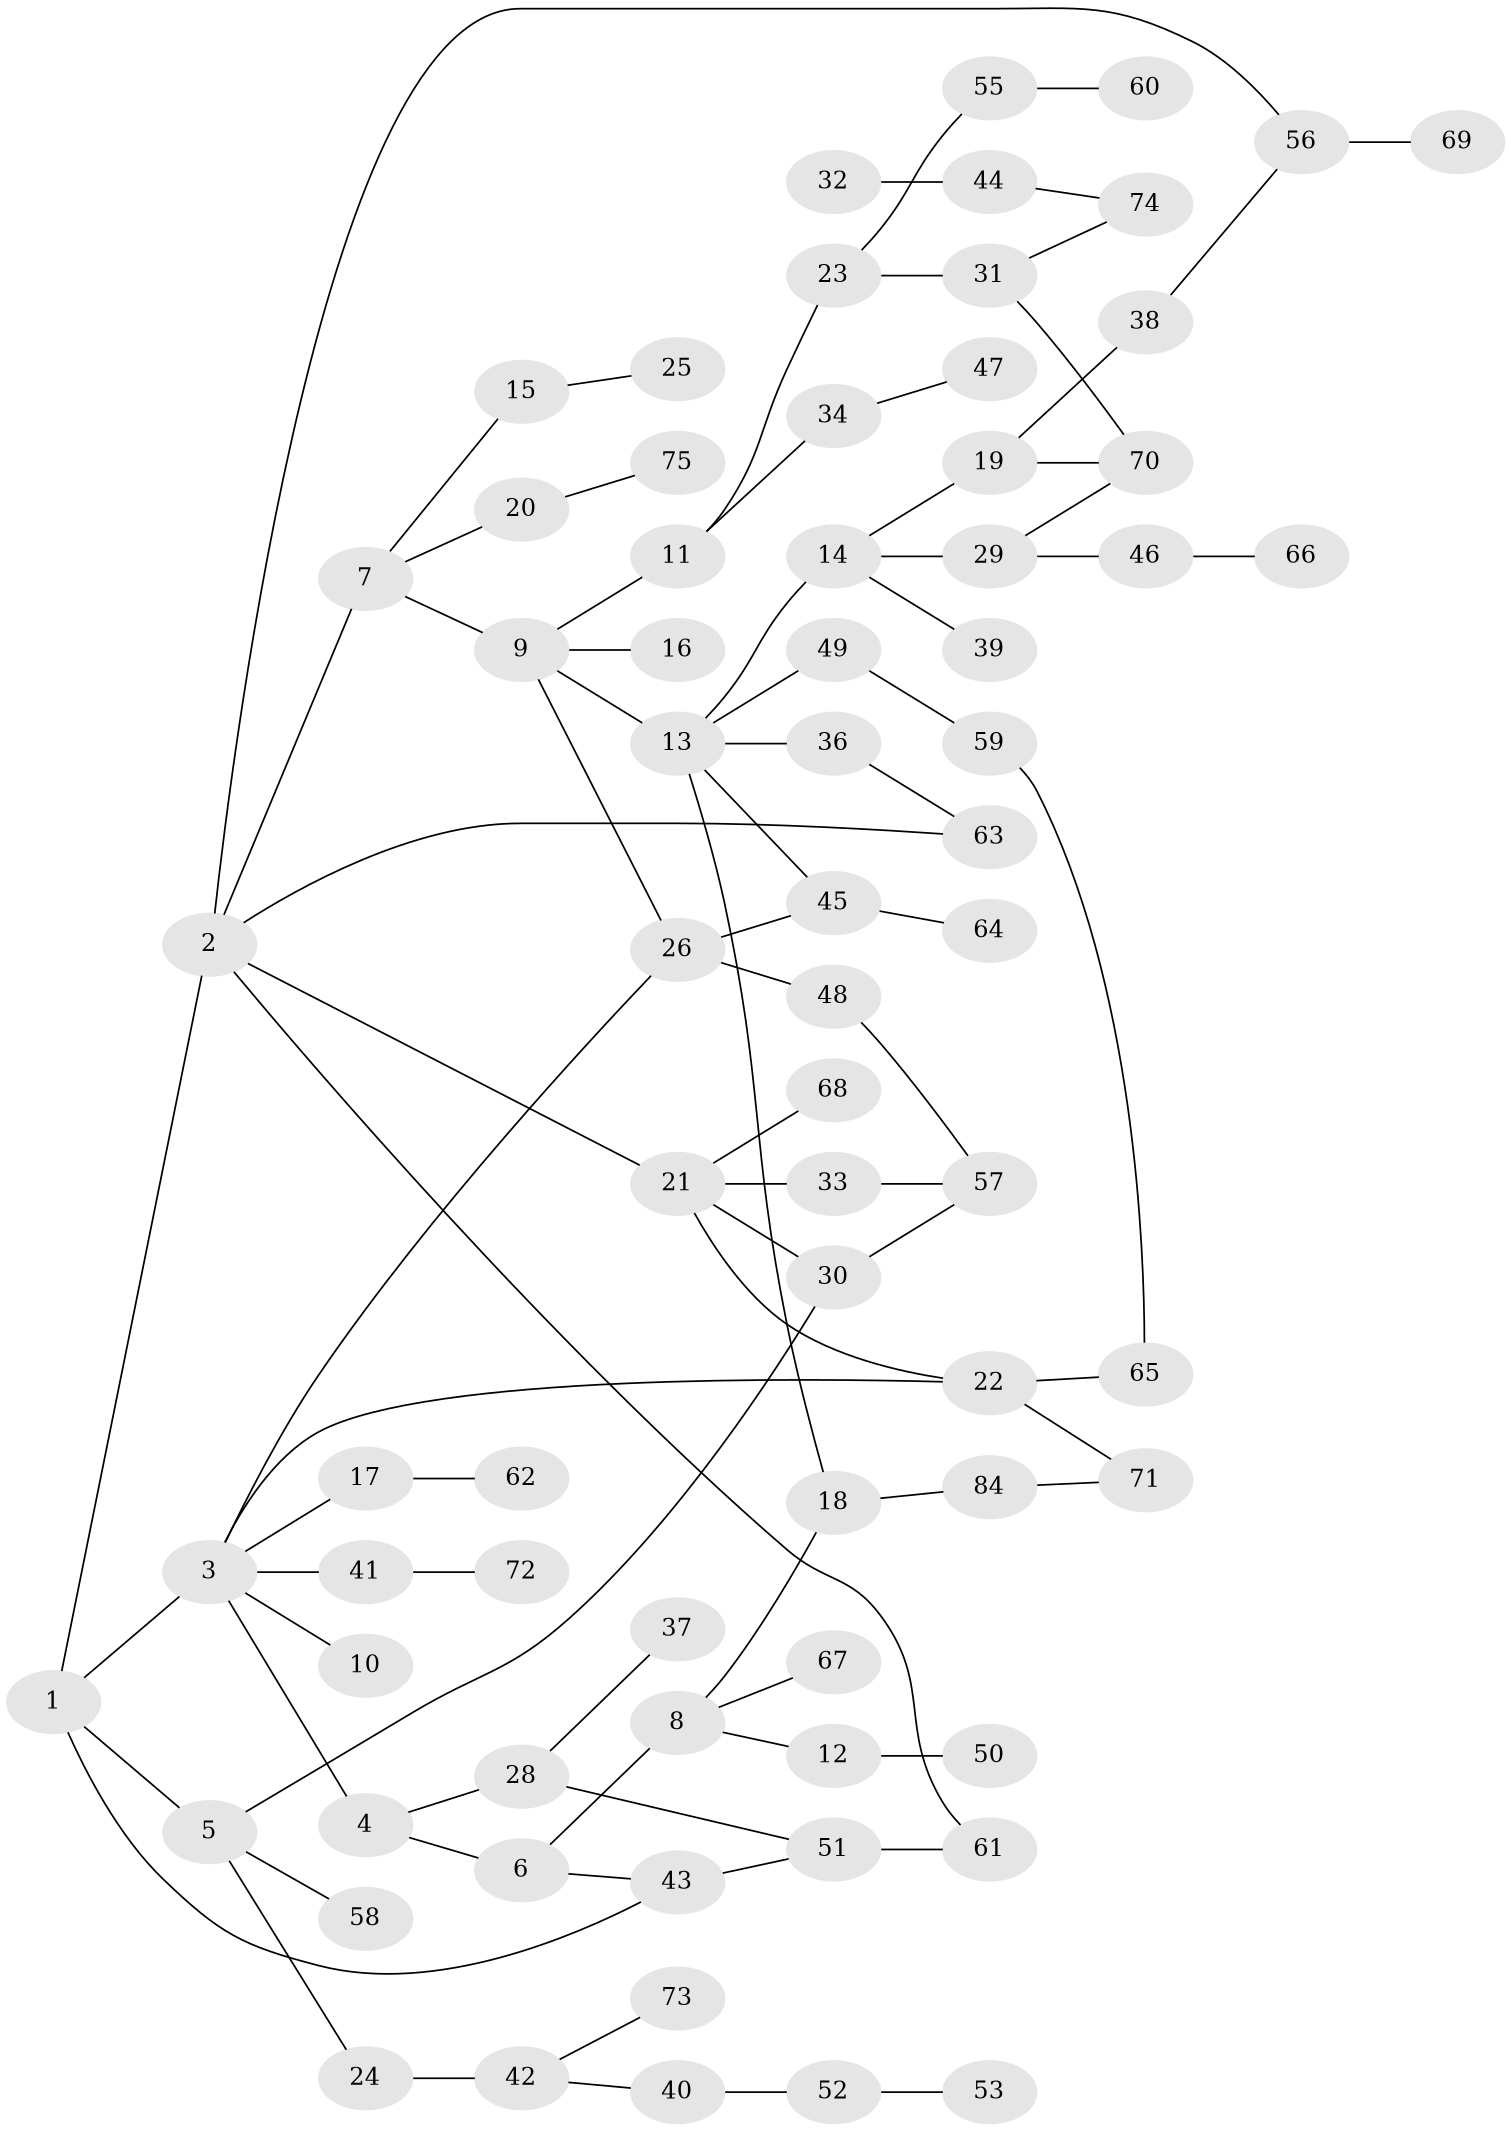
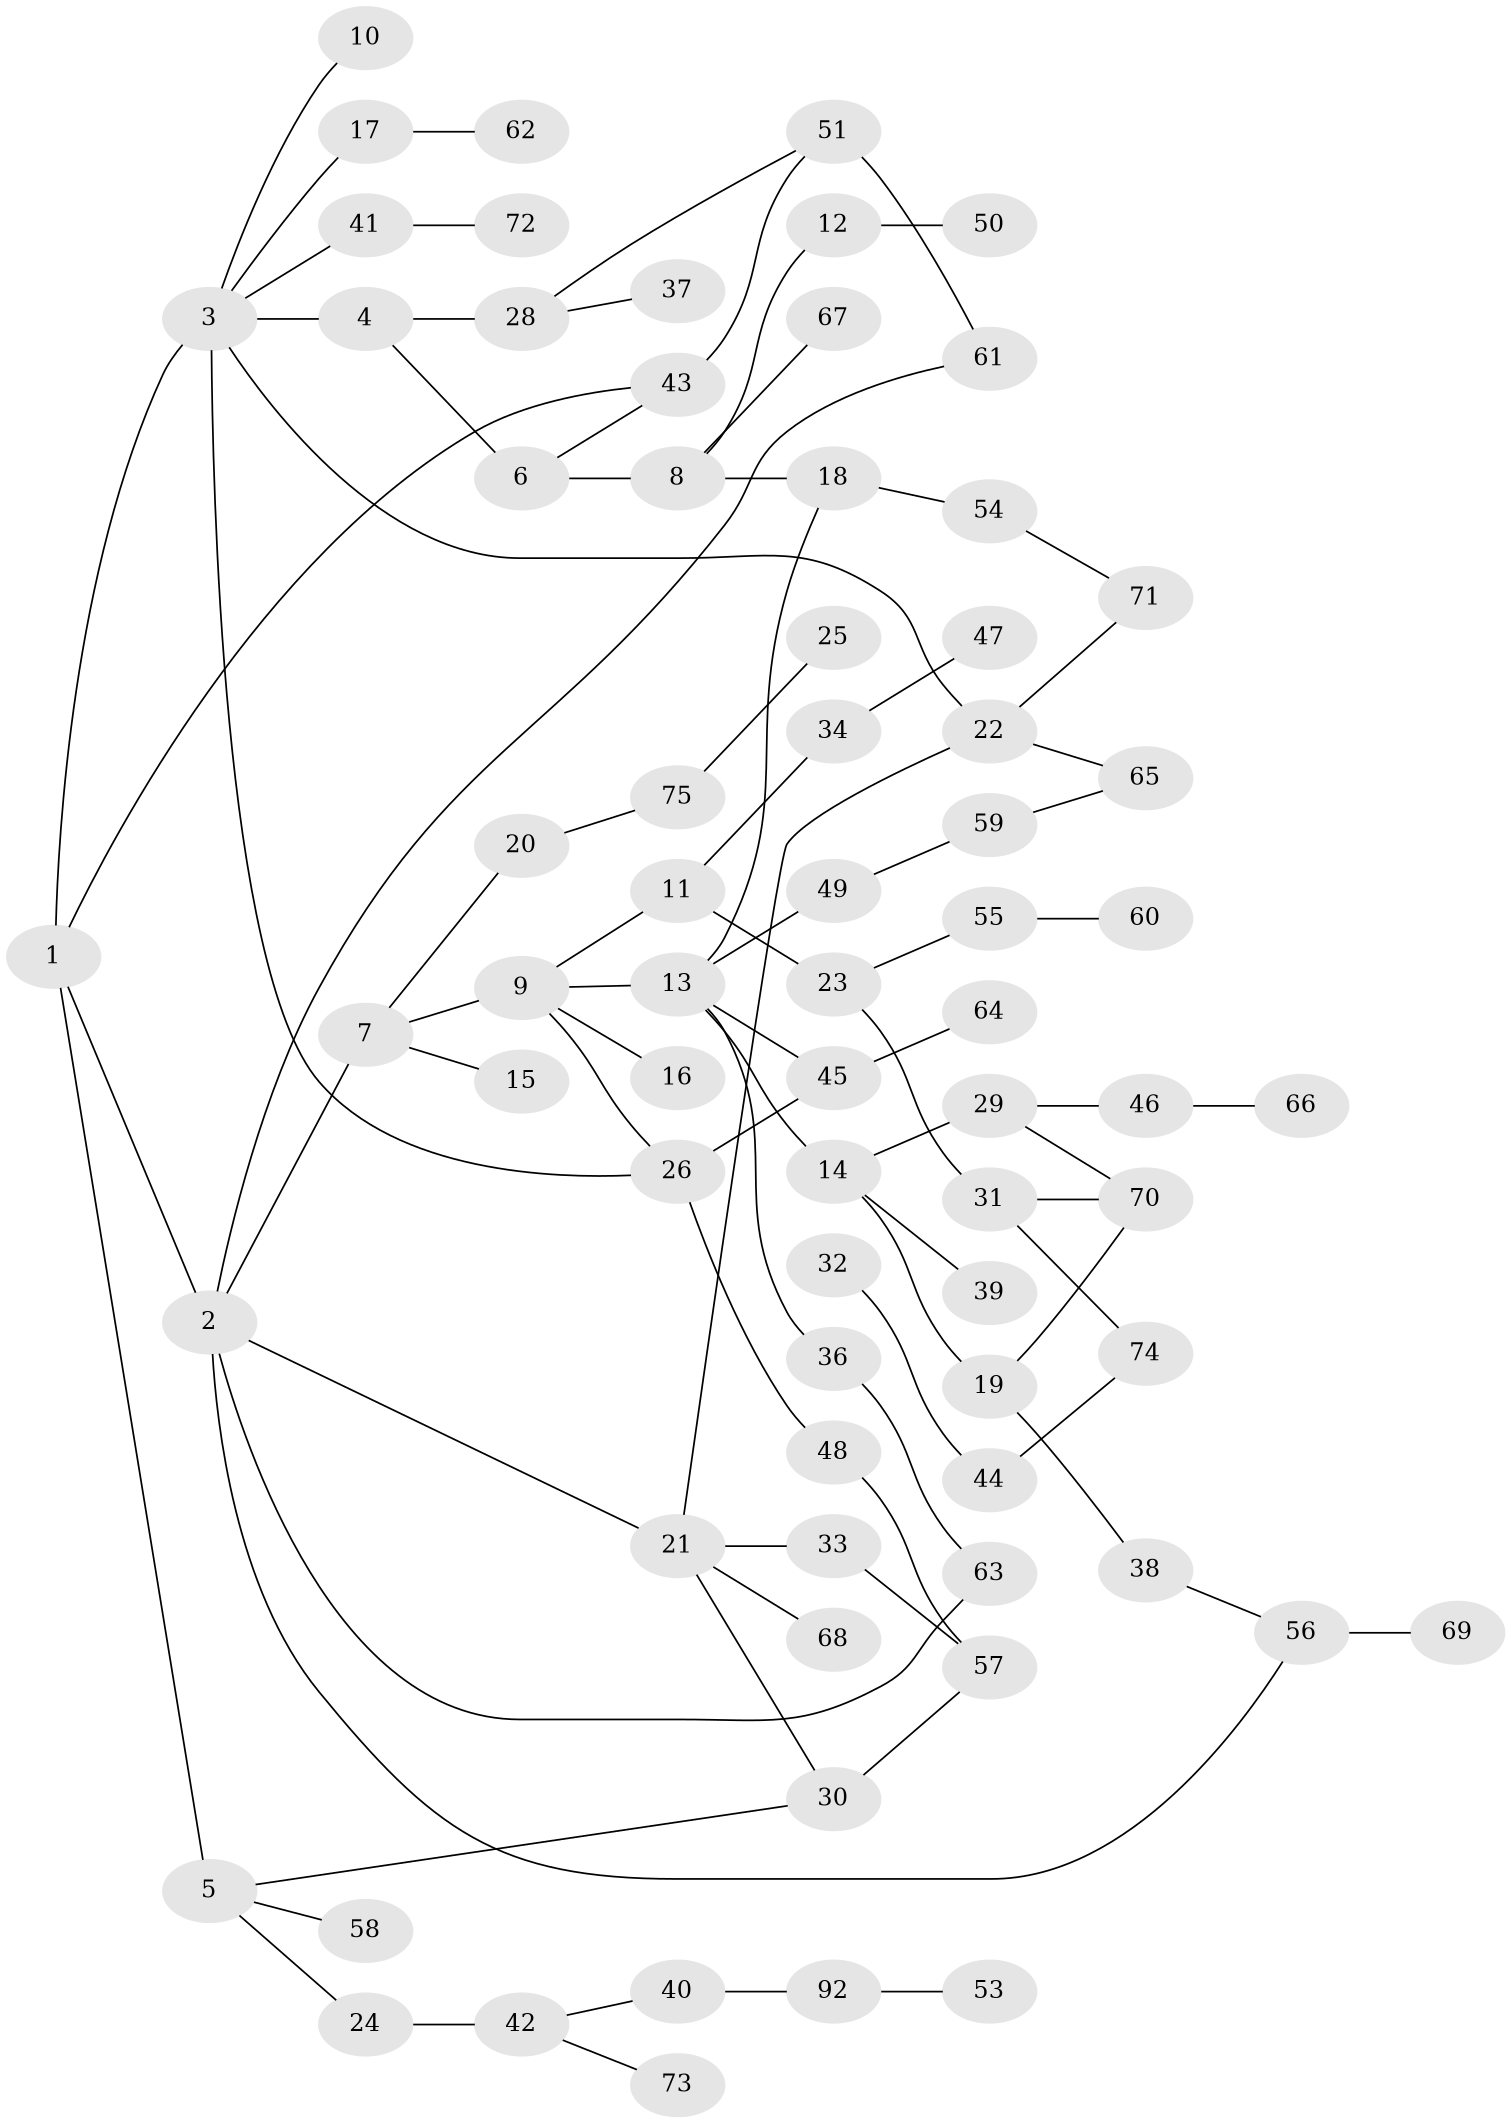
(600, 380) -> (756, 717)
(990, 1487) -> (990, 511)
(834, 2092) -> (834, 1992)
